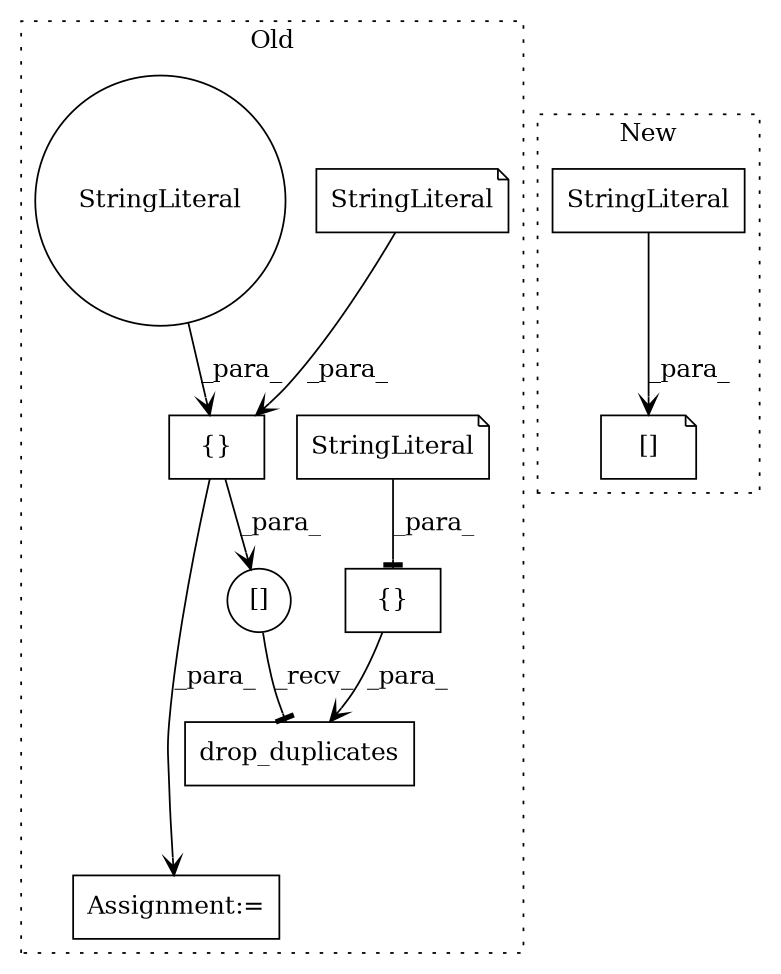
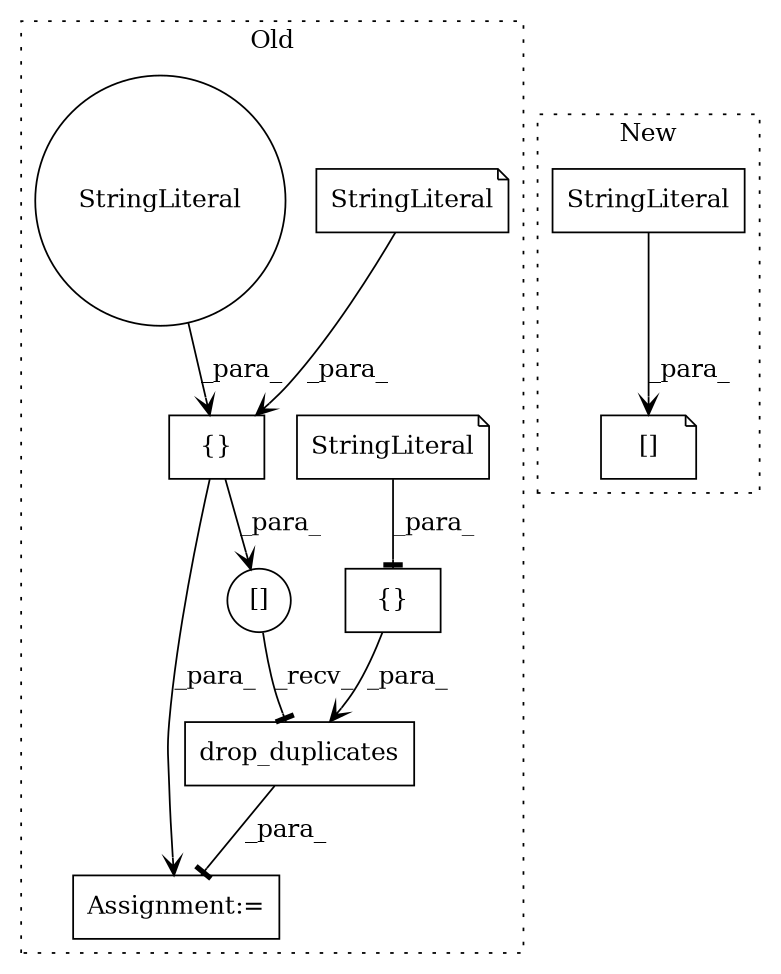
none -> (241, 827)
